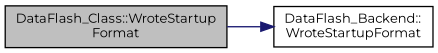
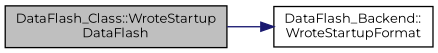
(116, 27) -> (116, 27)
